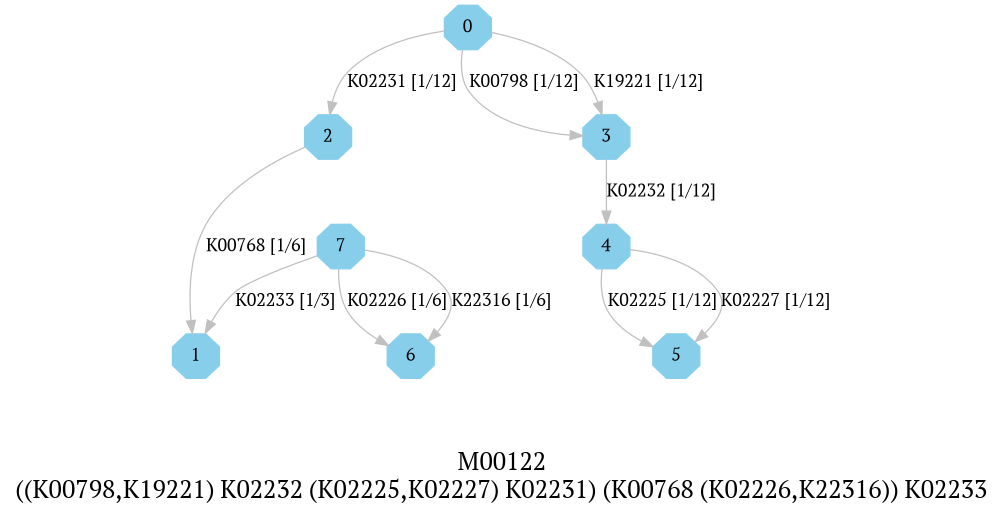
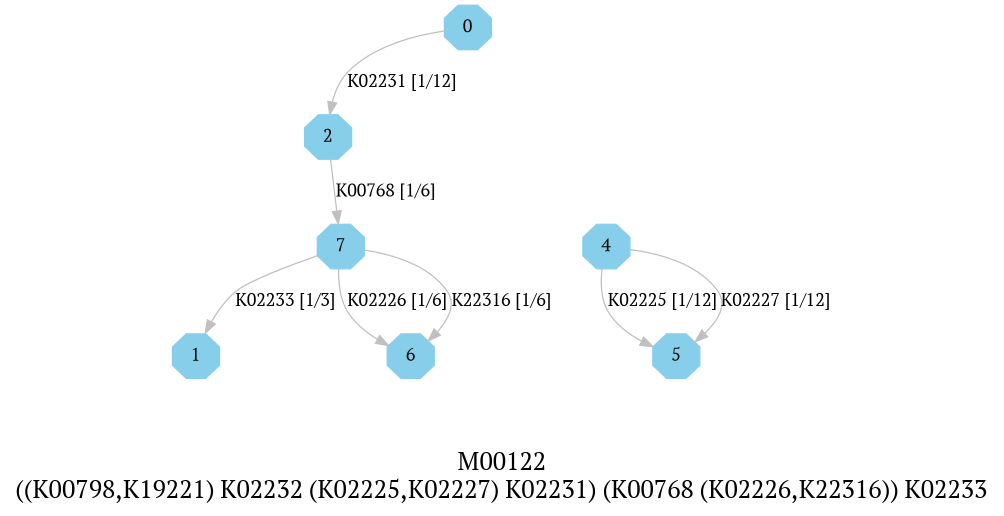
(606, 137) -> none
(214, 212) -> (334, 185)
